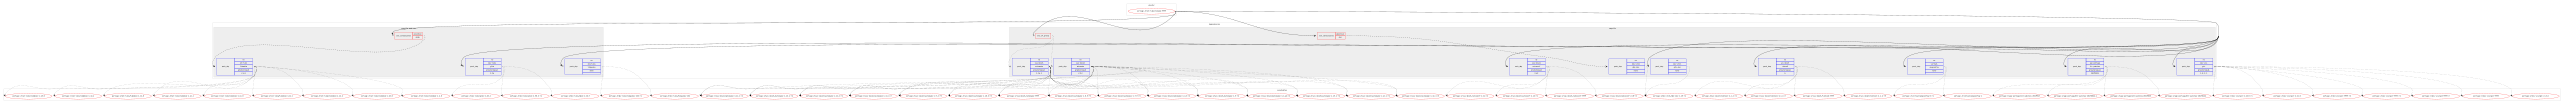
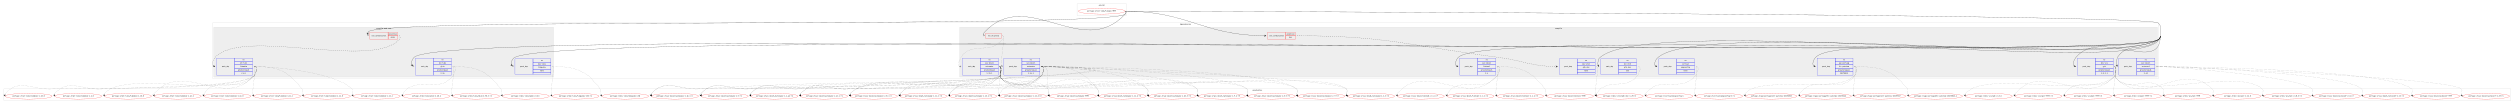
(327, 96) -> none
